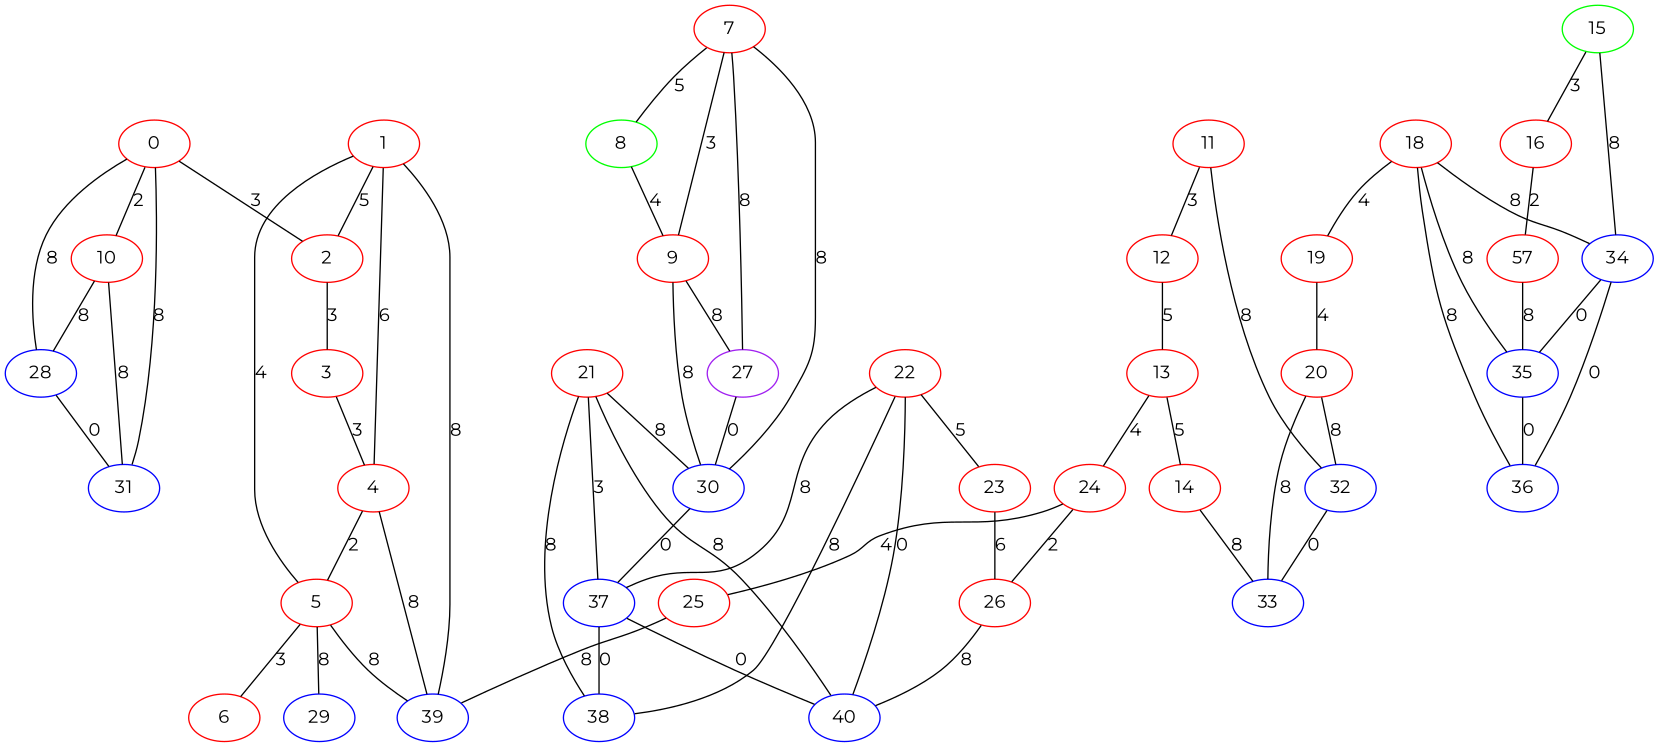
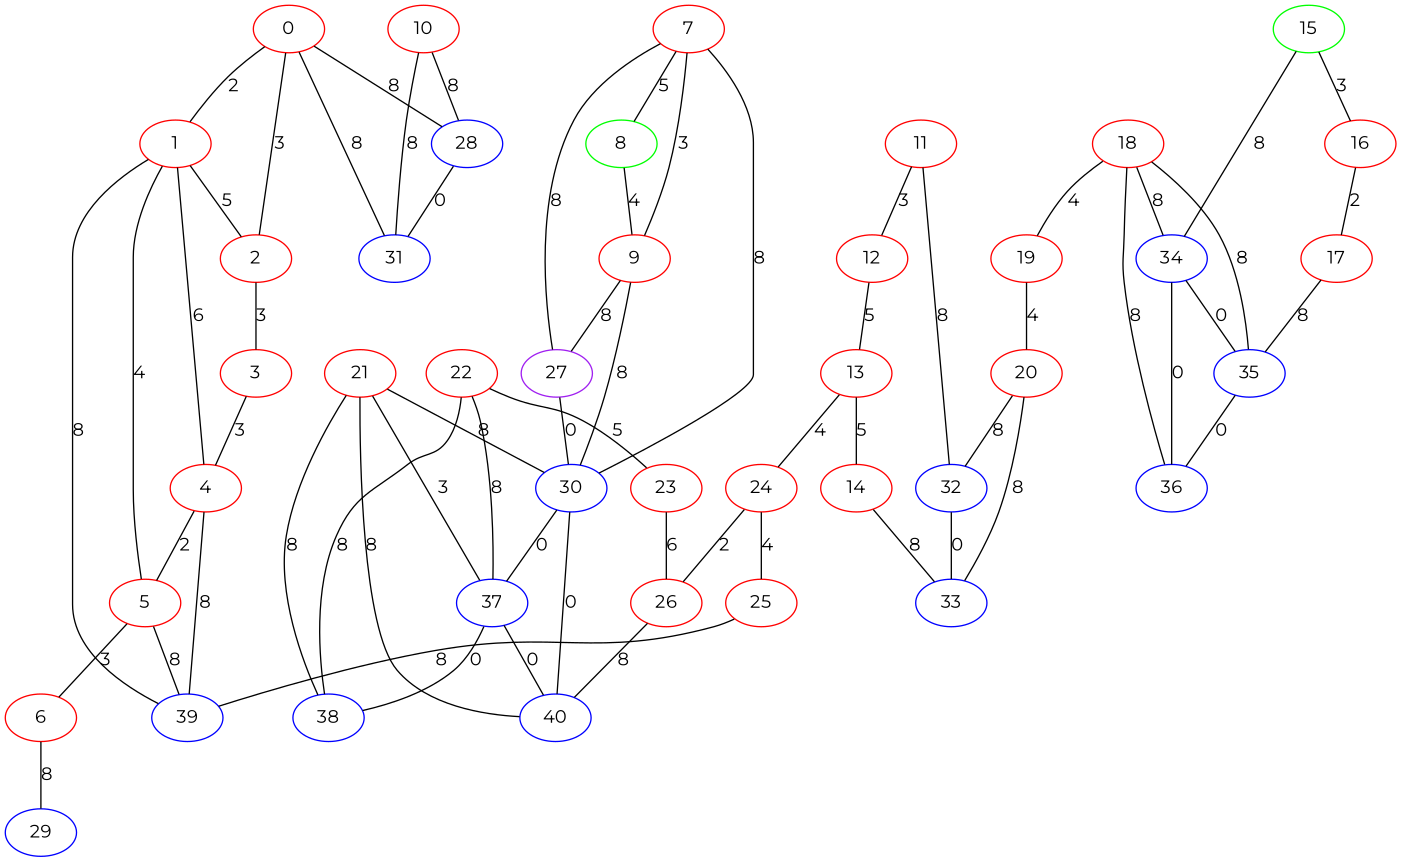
(131, 201) -> (224, 81)
(1523, 259) -> (1337, 259)
(894, 549) -> (563, 603)
(318, 660) -> (41, 775)
